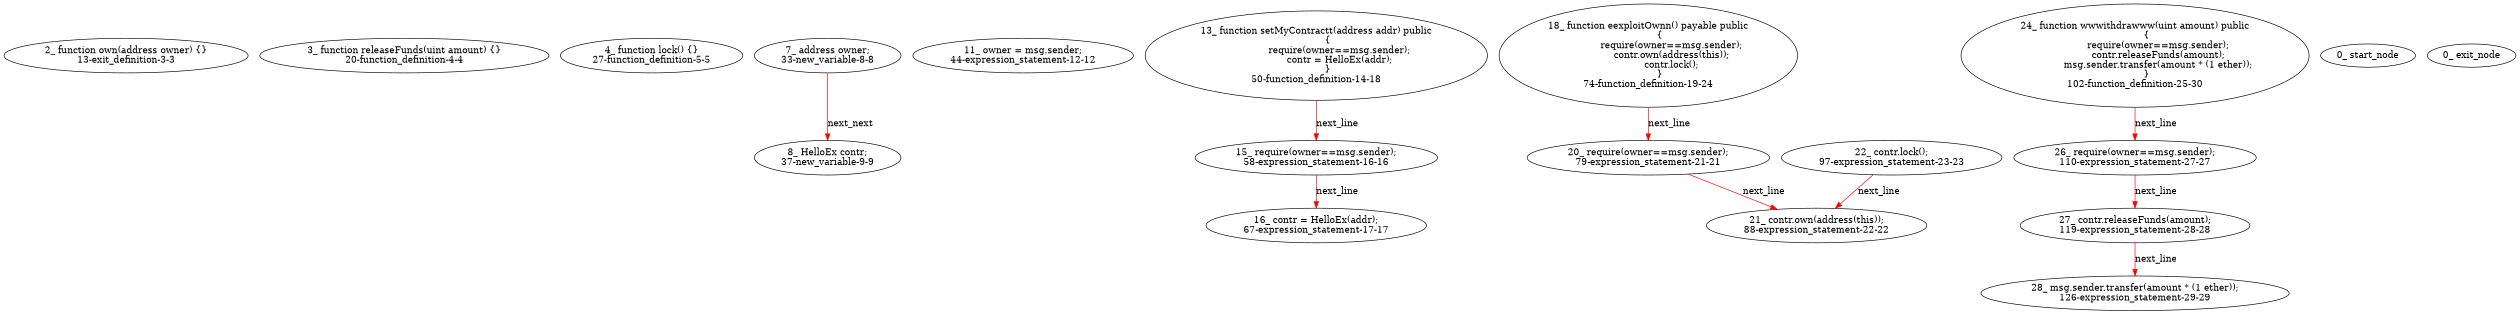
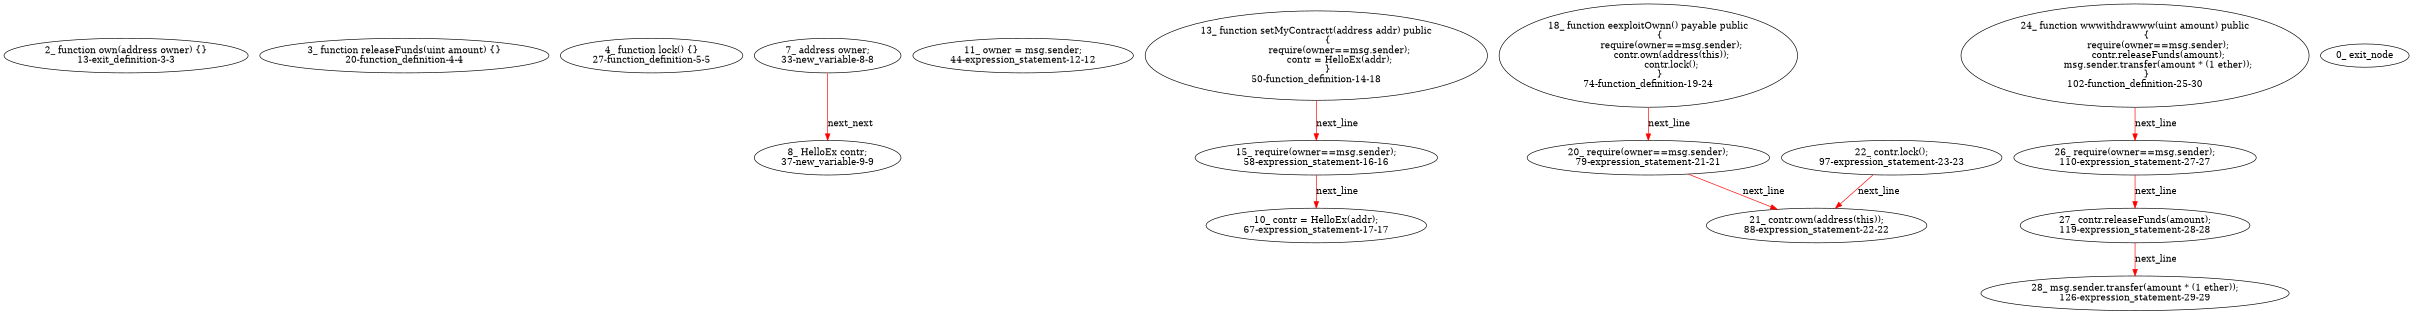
(2368, 56) -> none
(1316, 226) -> (1316, 226)
